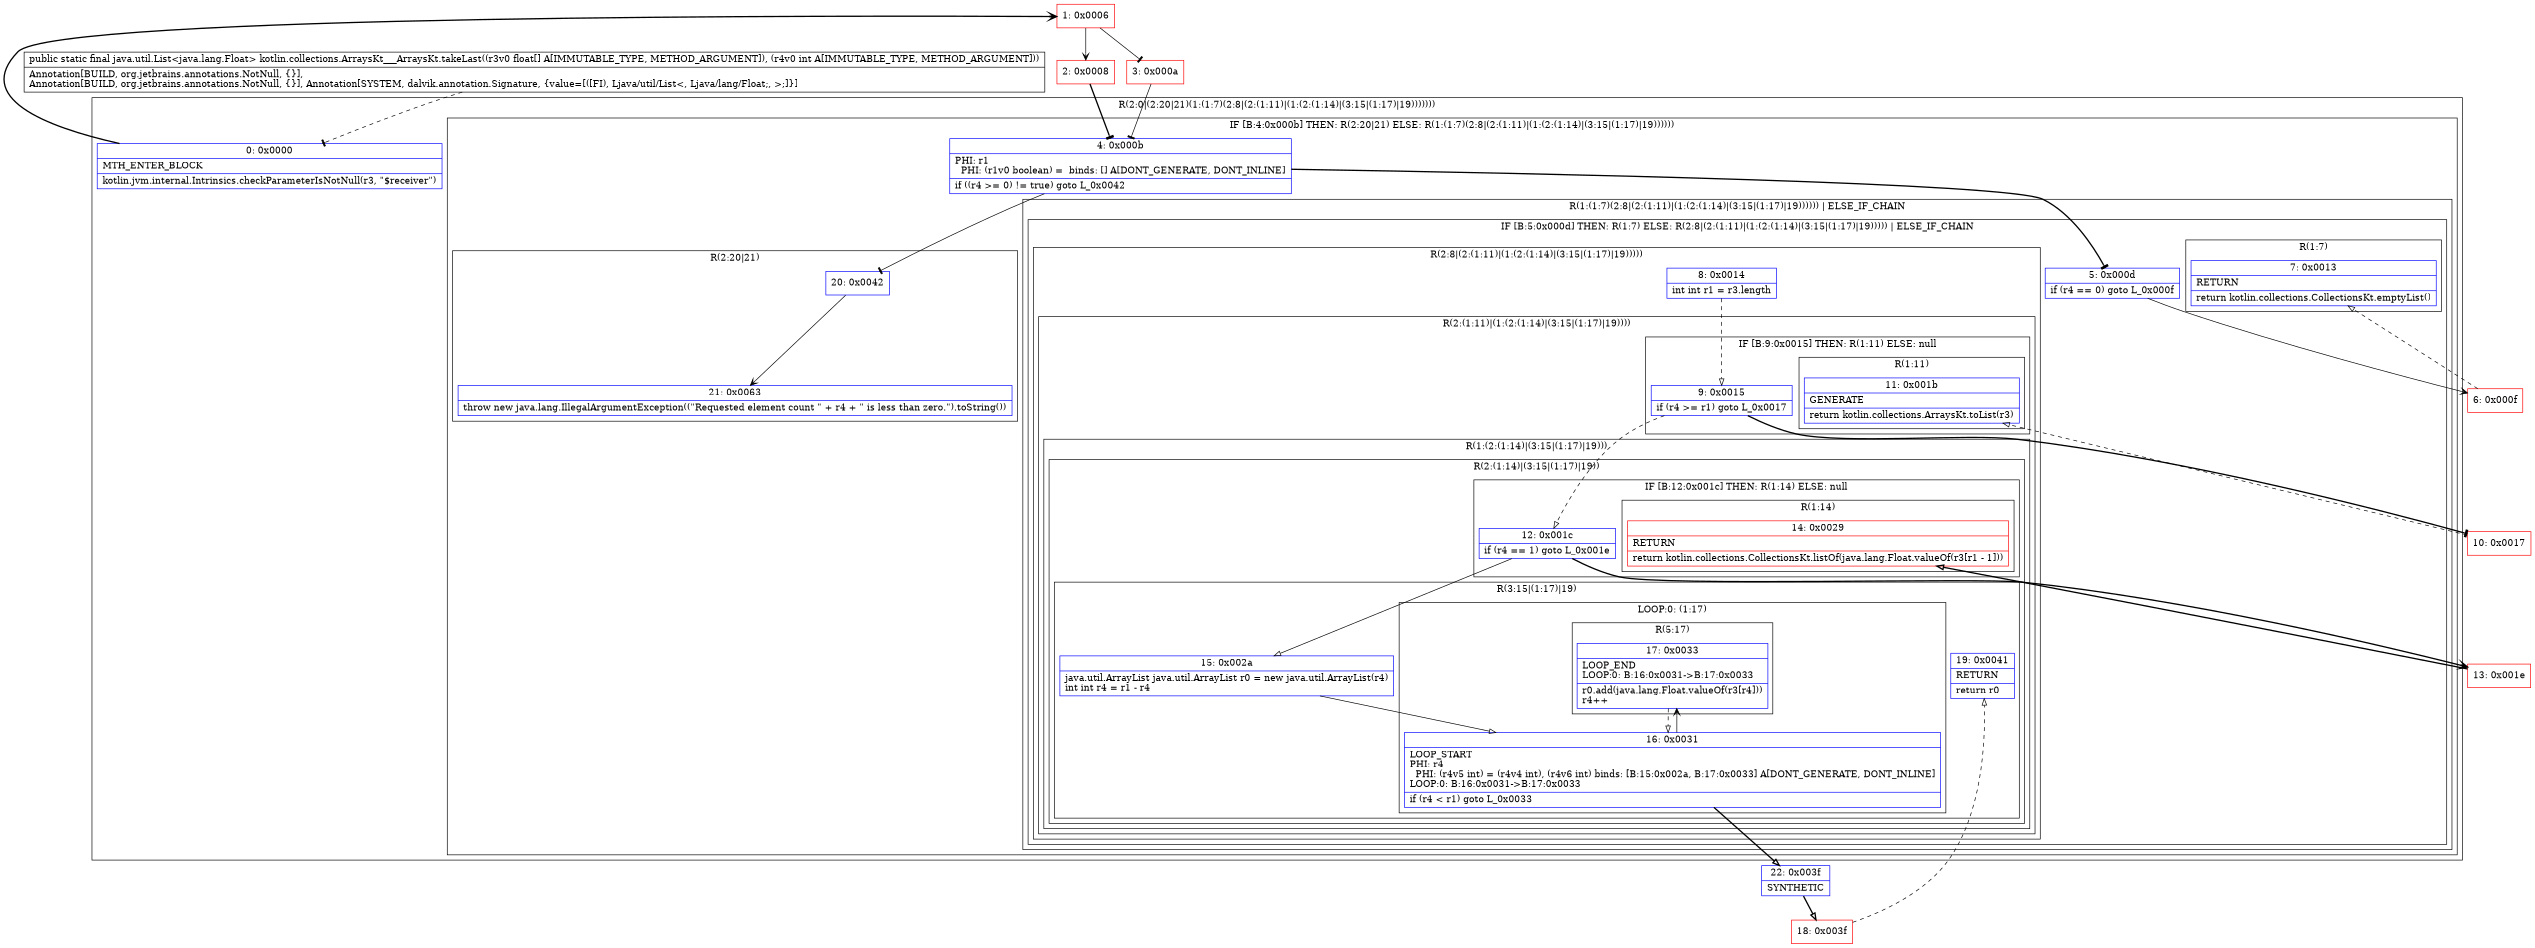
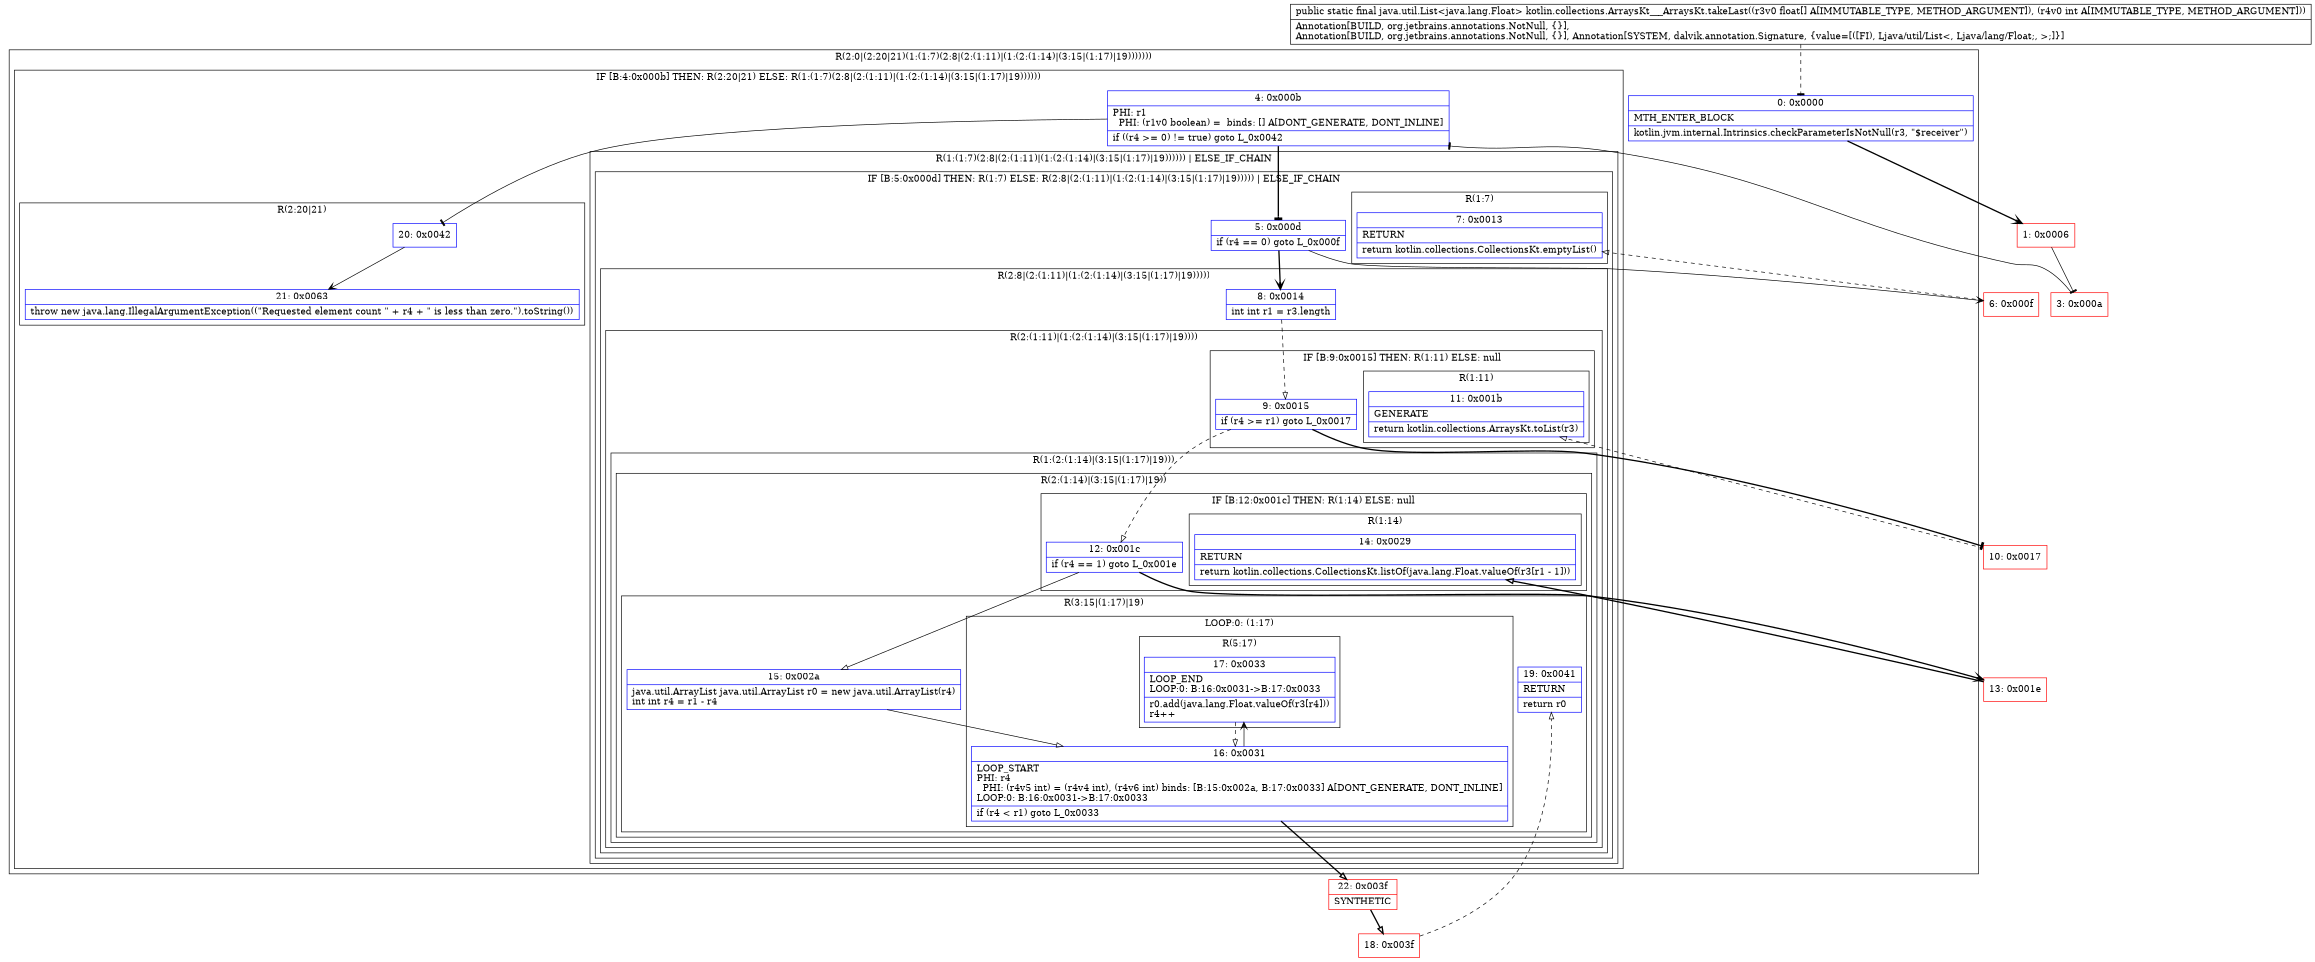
(1086, 72) -> none
none -> (1279, 264)
(1818, 543) -> (1385, 557)
(1796, 881) -> (1363, 895)
